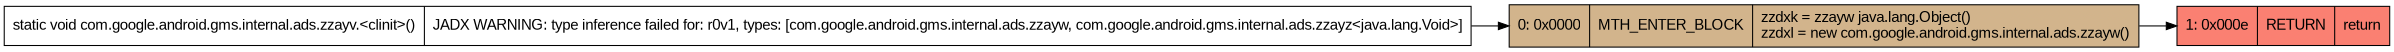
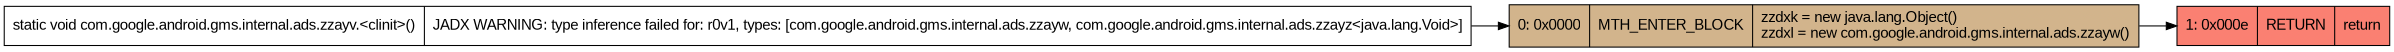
(1866, 17) -> (1859, 17)
